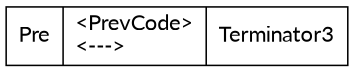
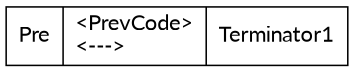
(277, 35) -> (277, 35)
